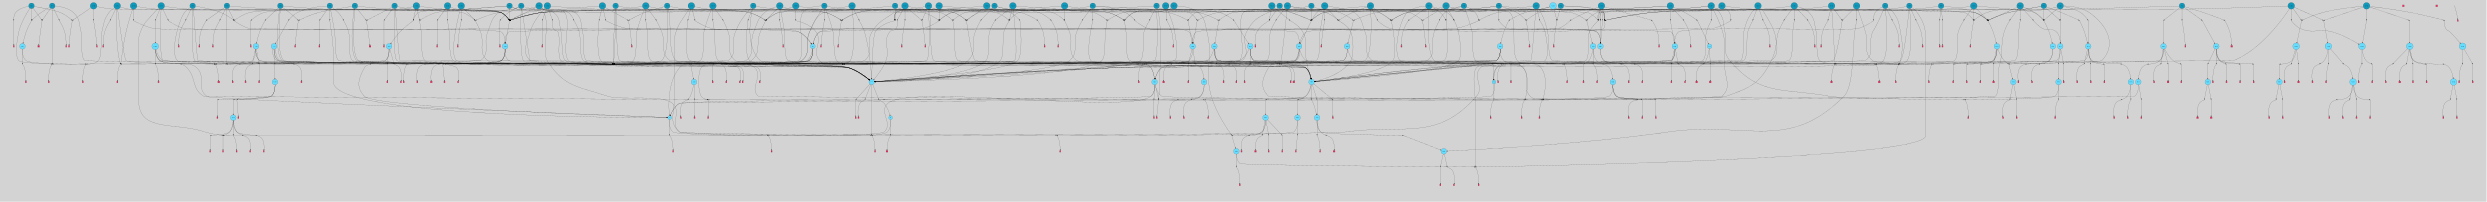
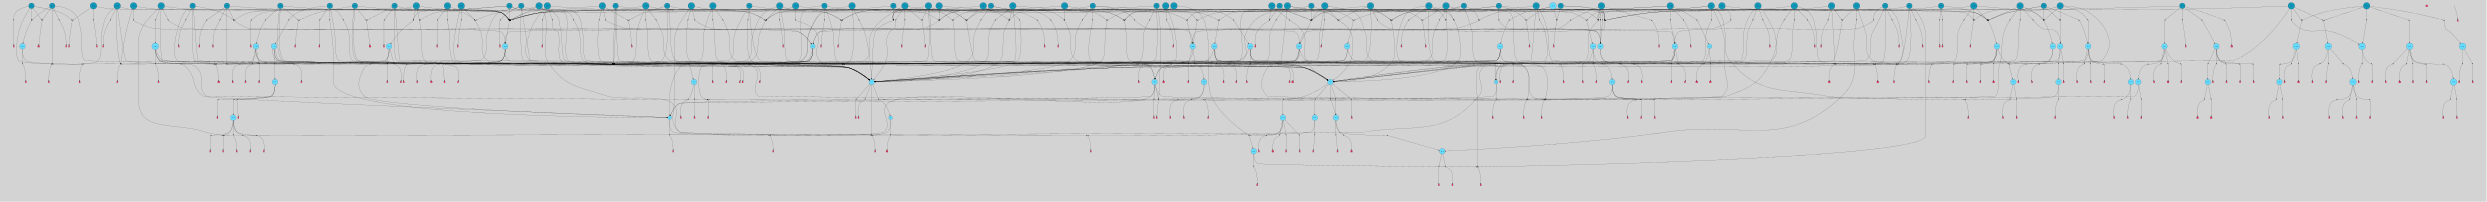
(2437, 6) -> none
